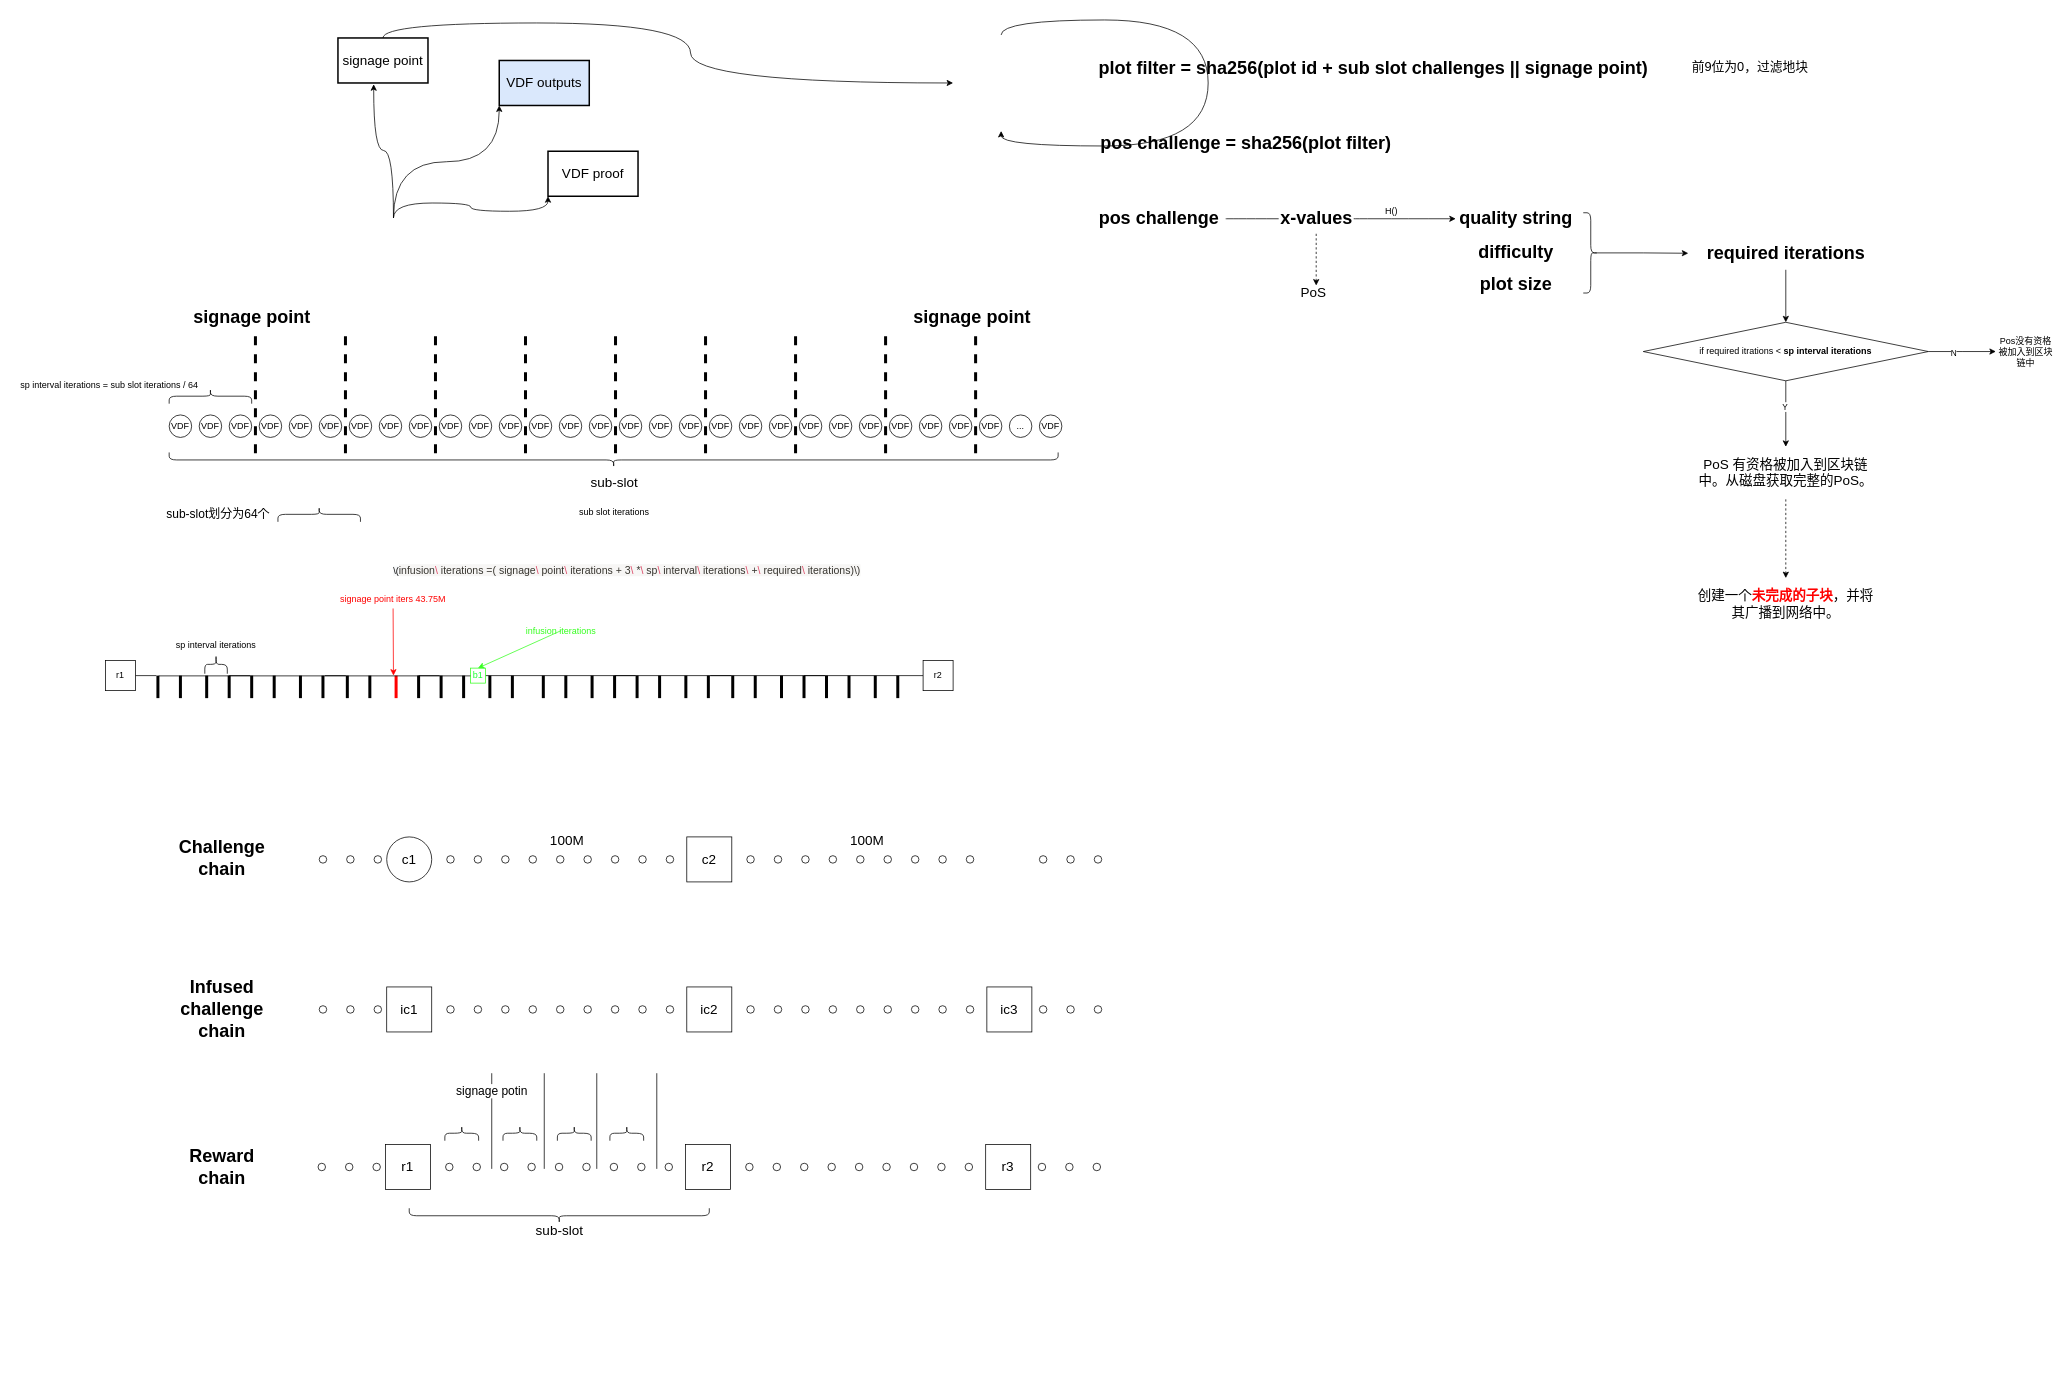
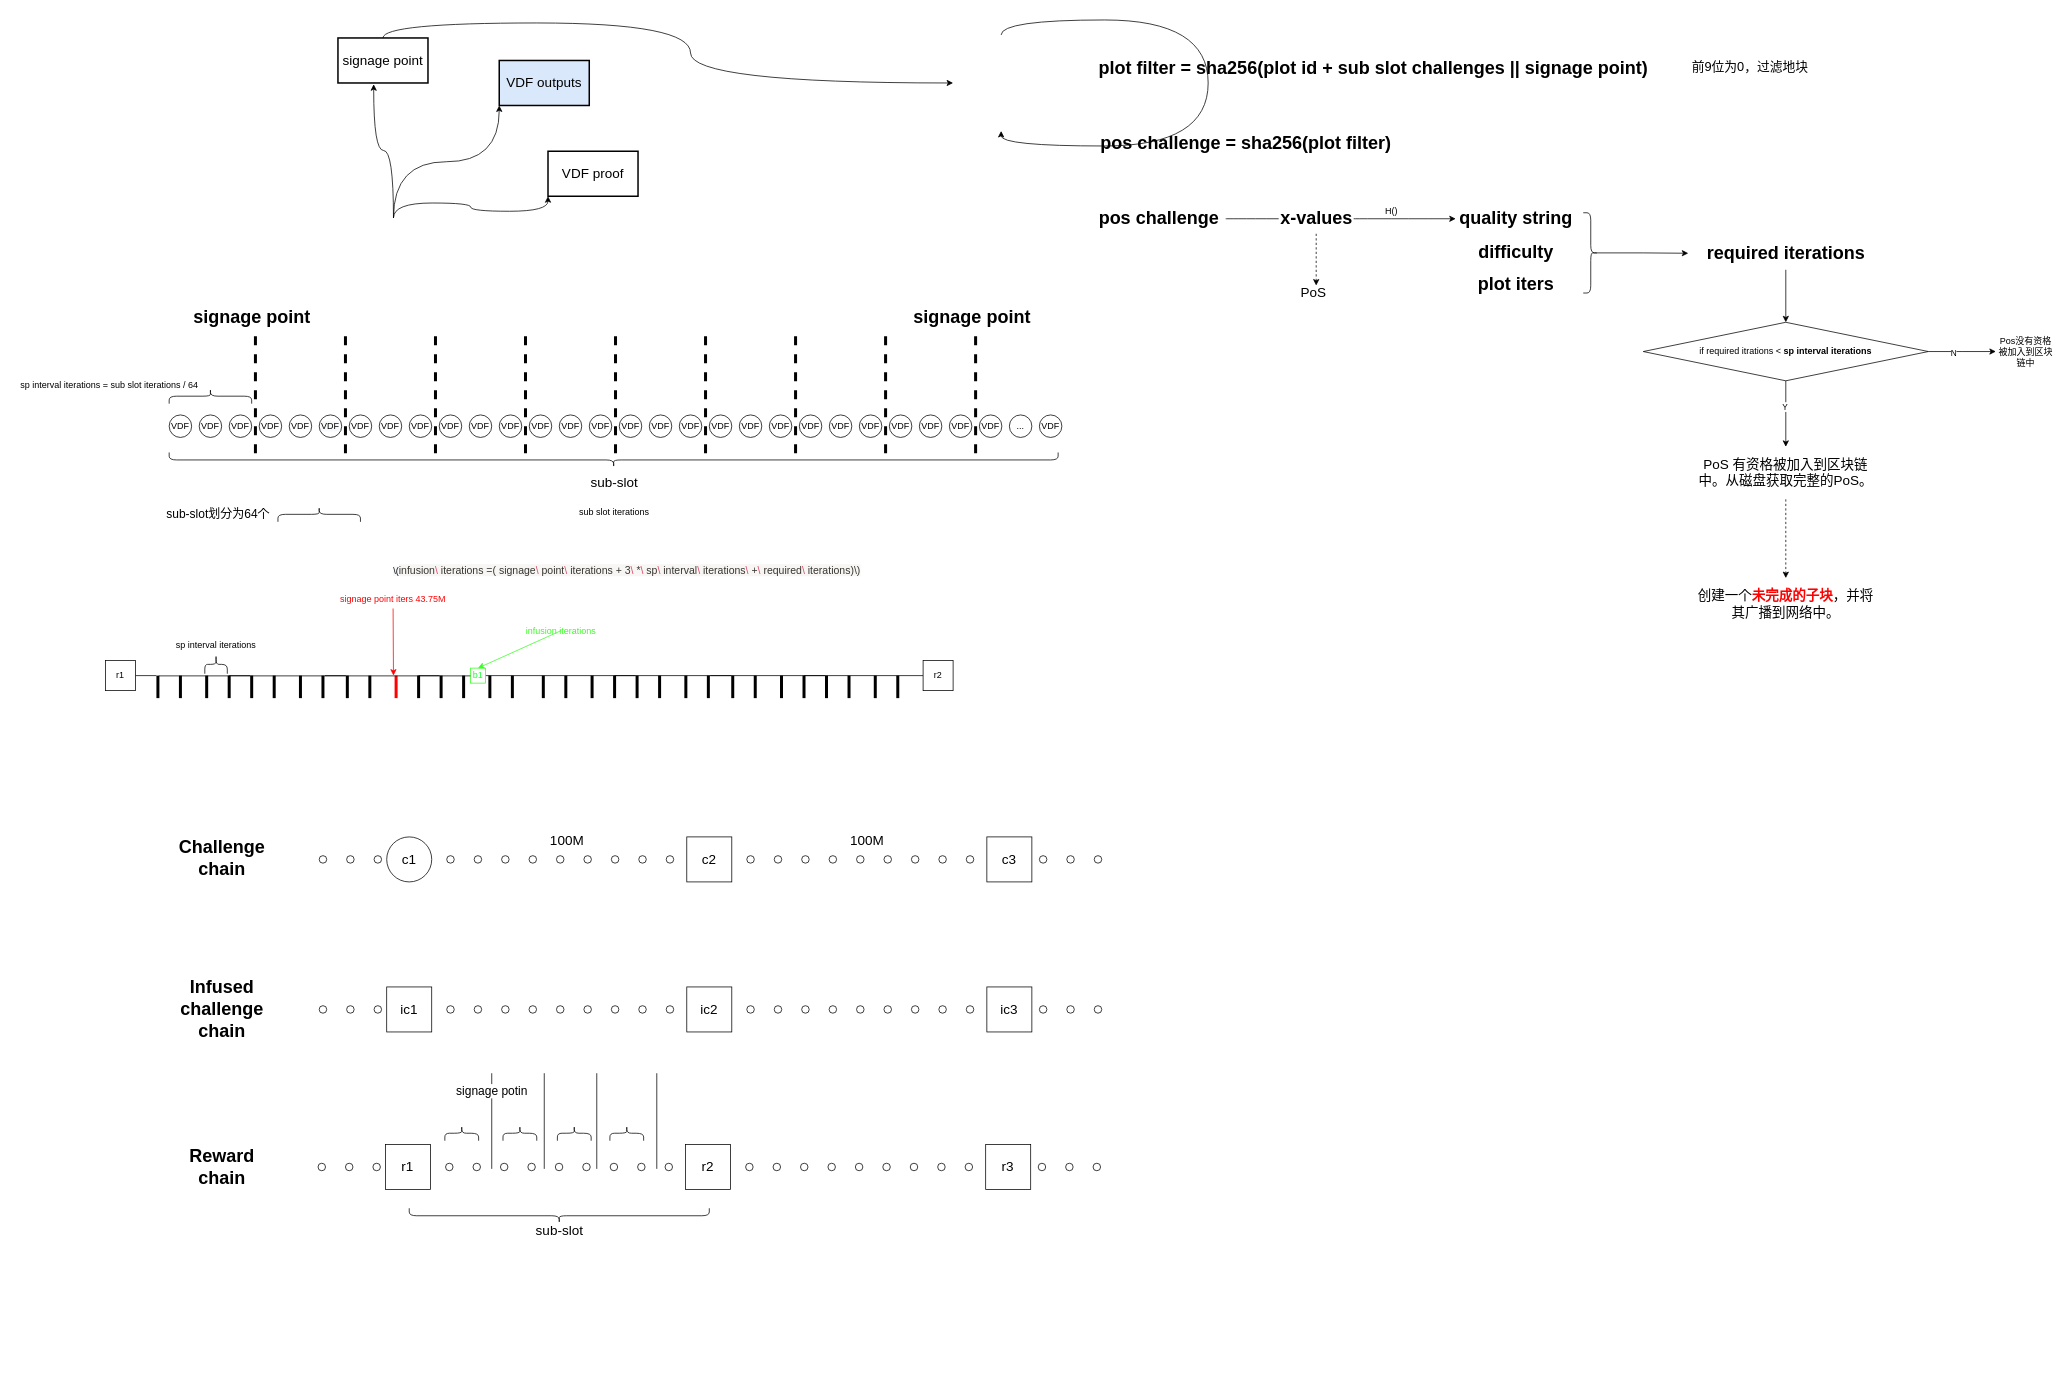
(1516, 284) -> (1516, 284)
none -> (1009, 859)
